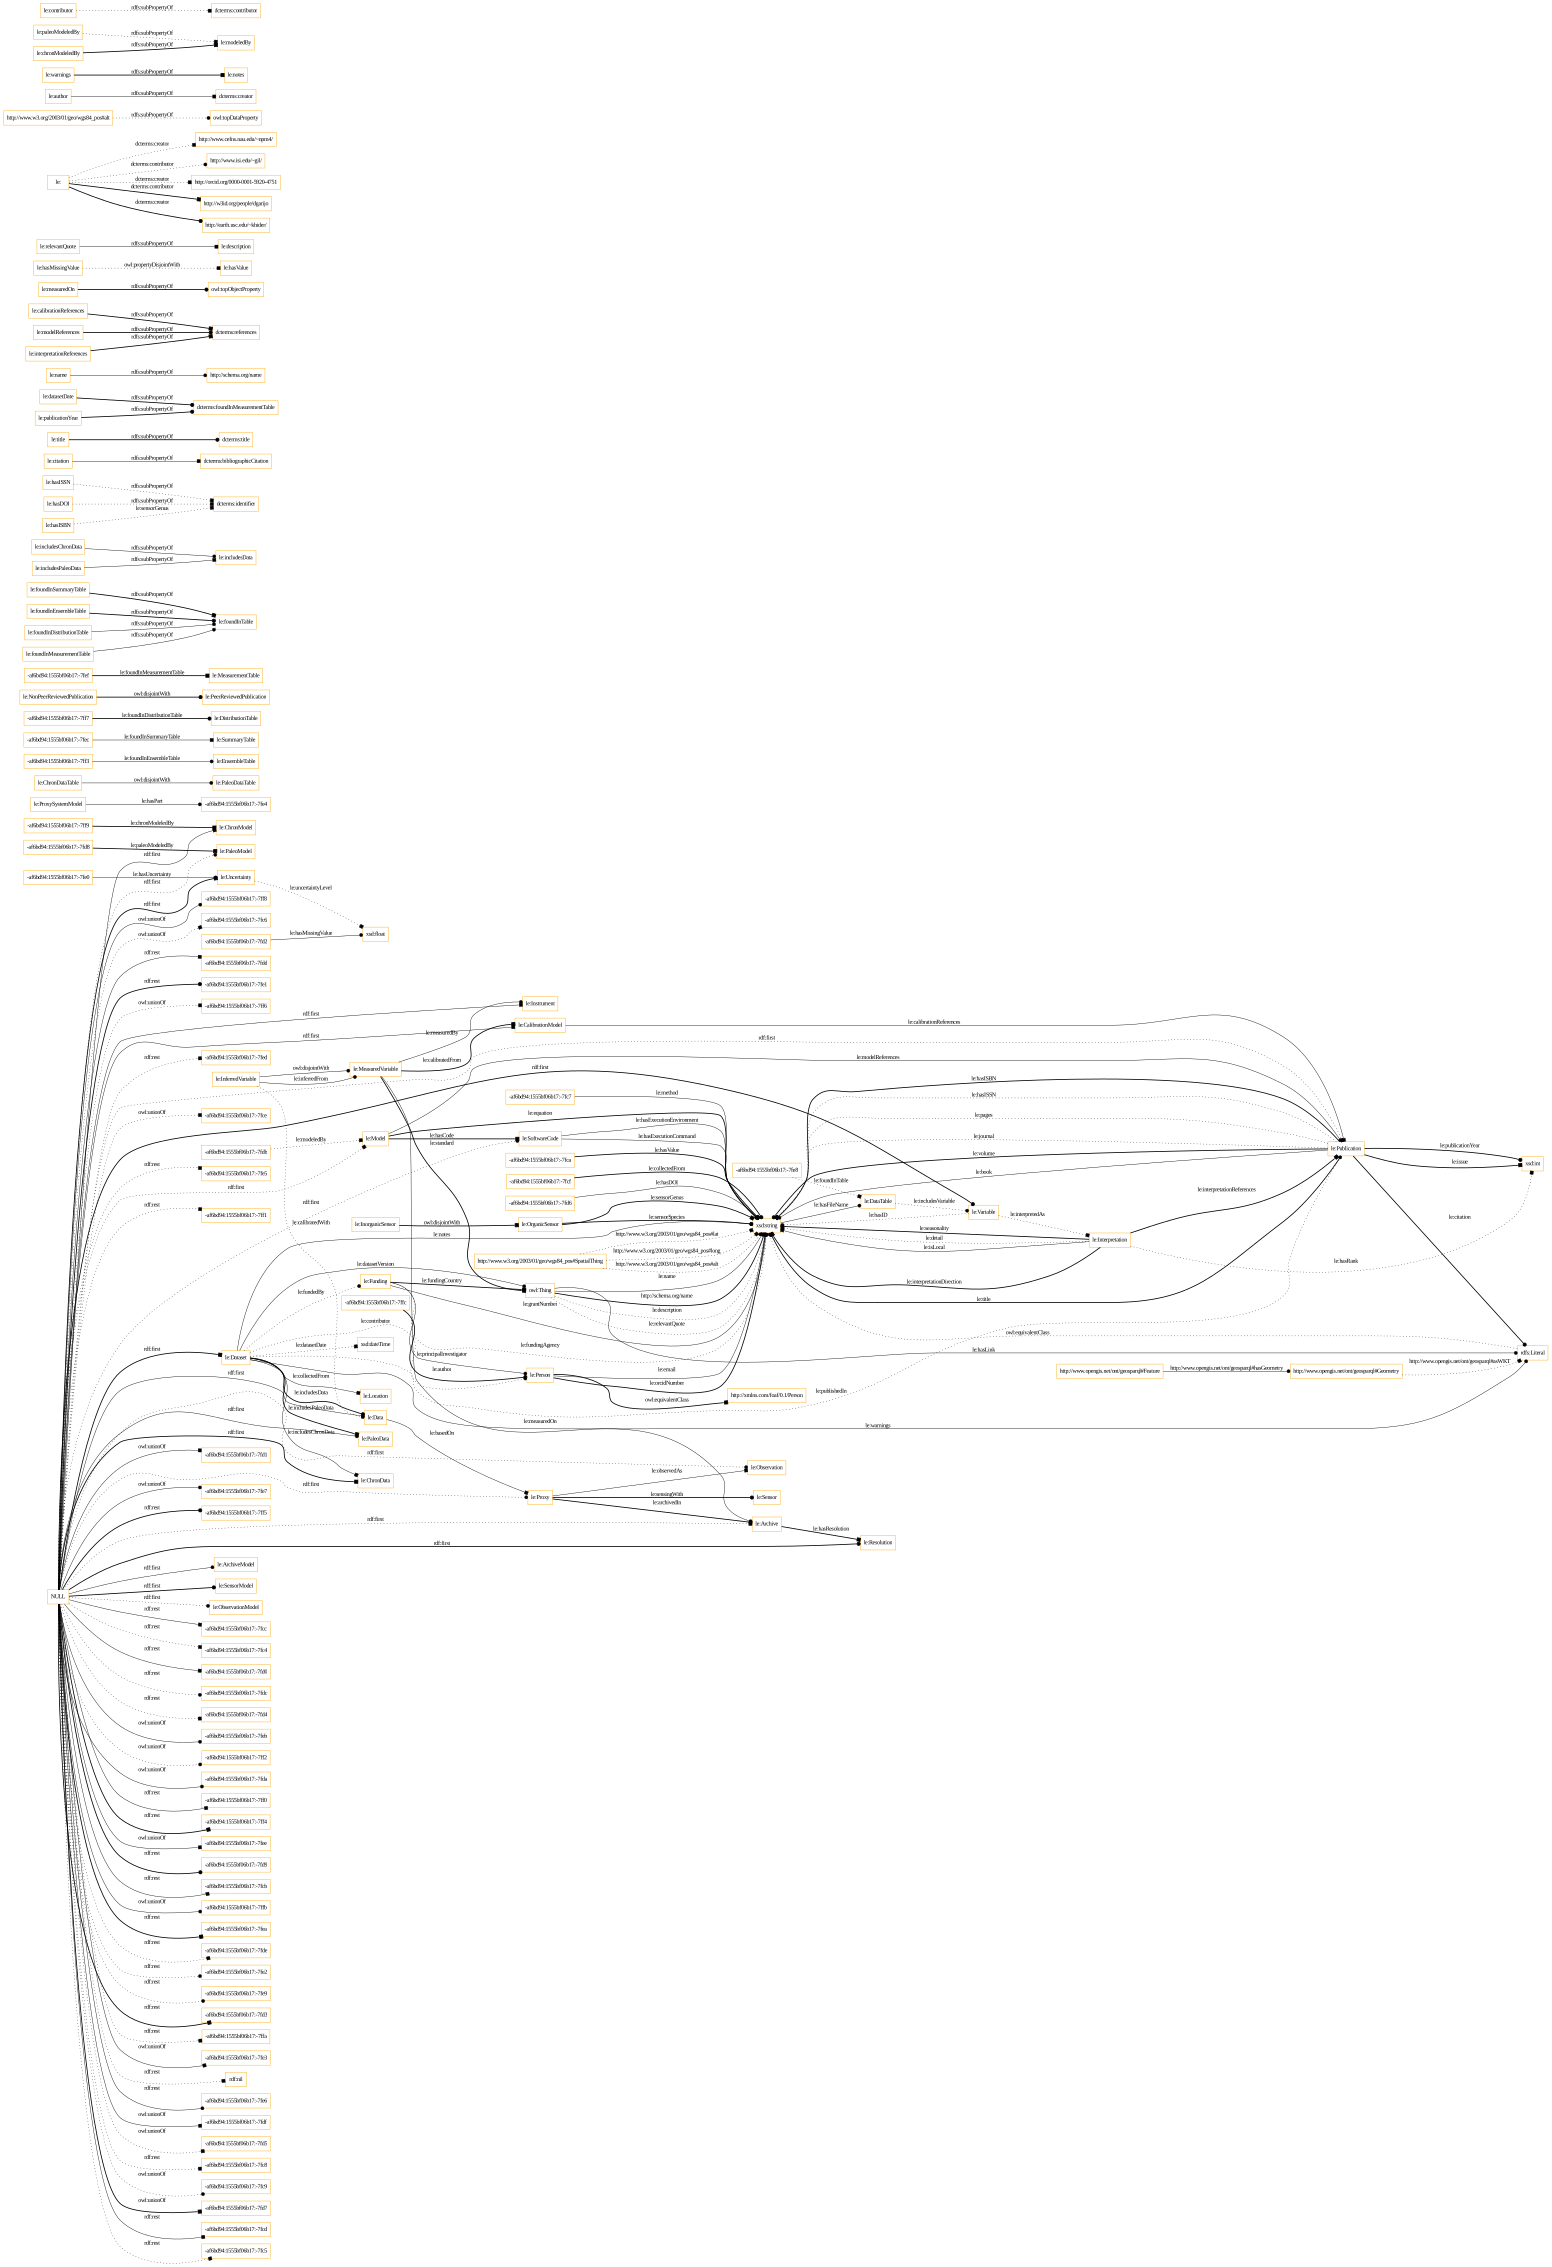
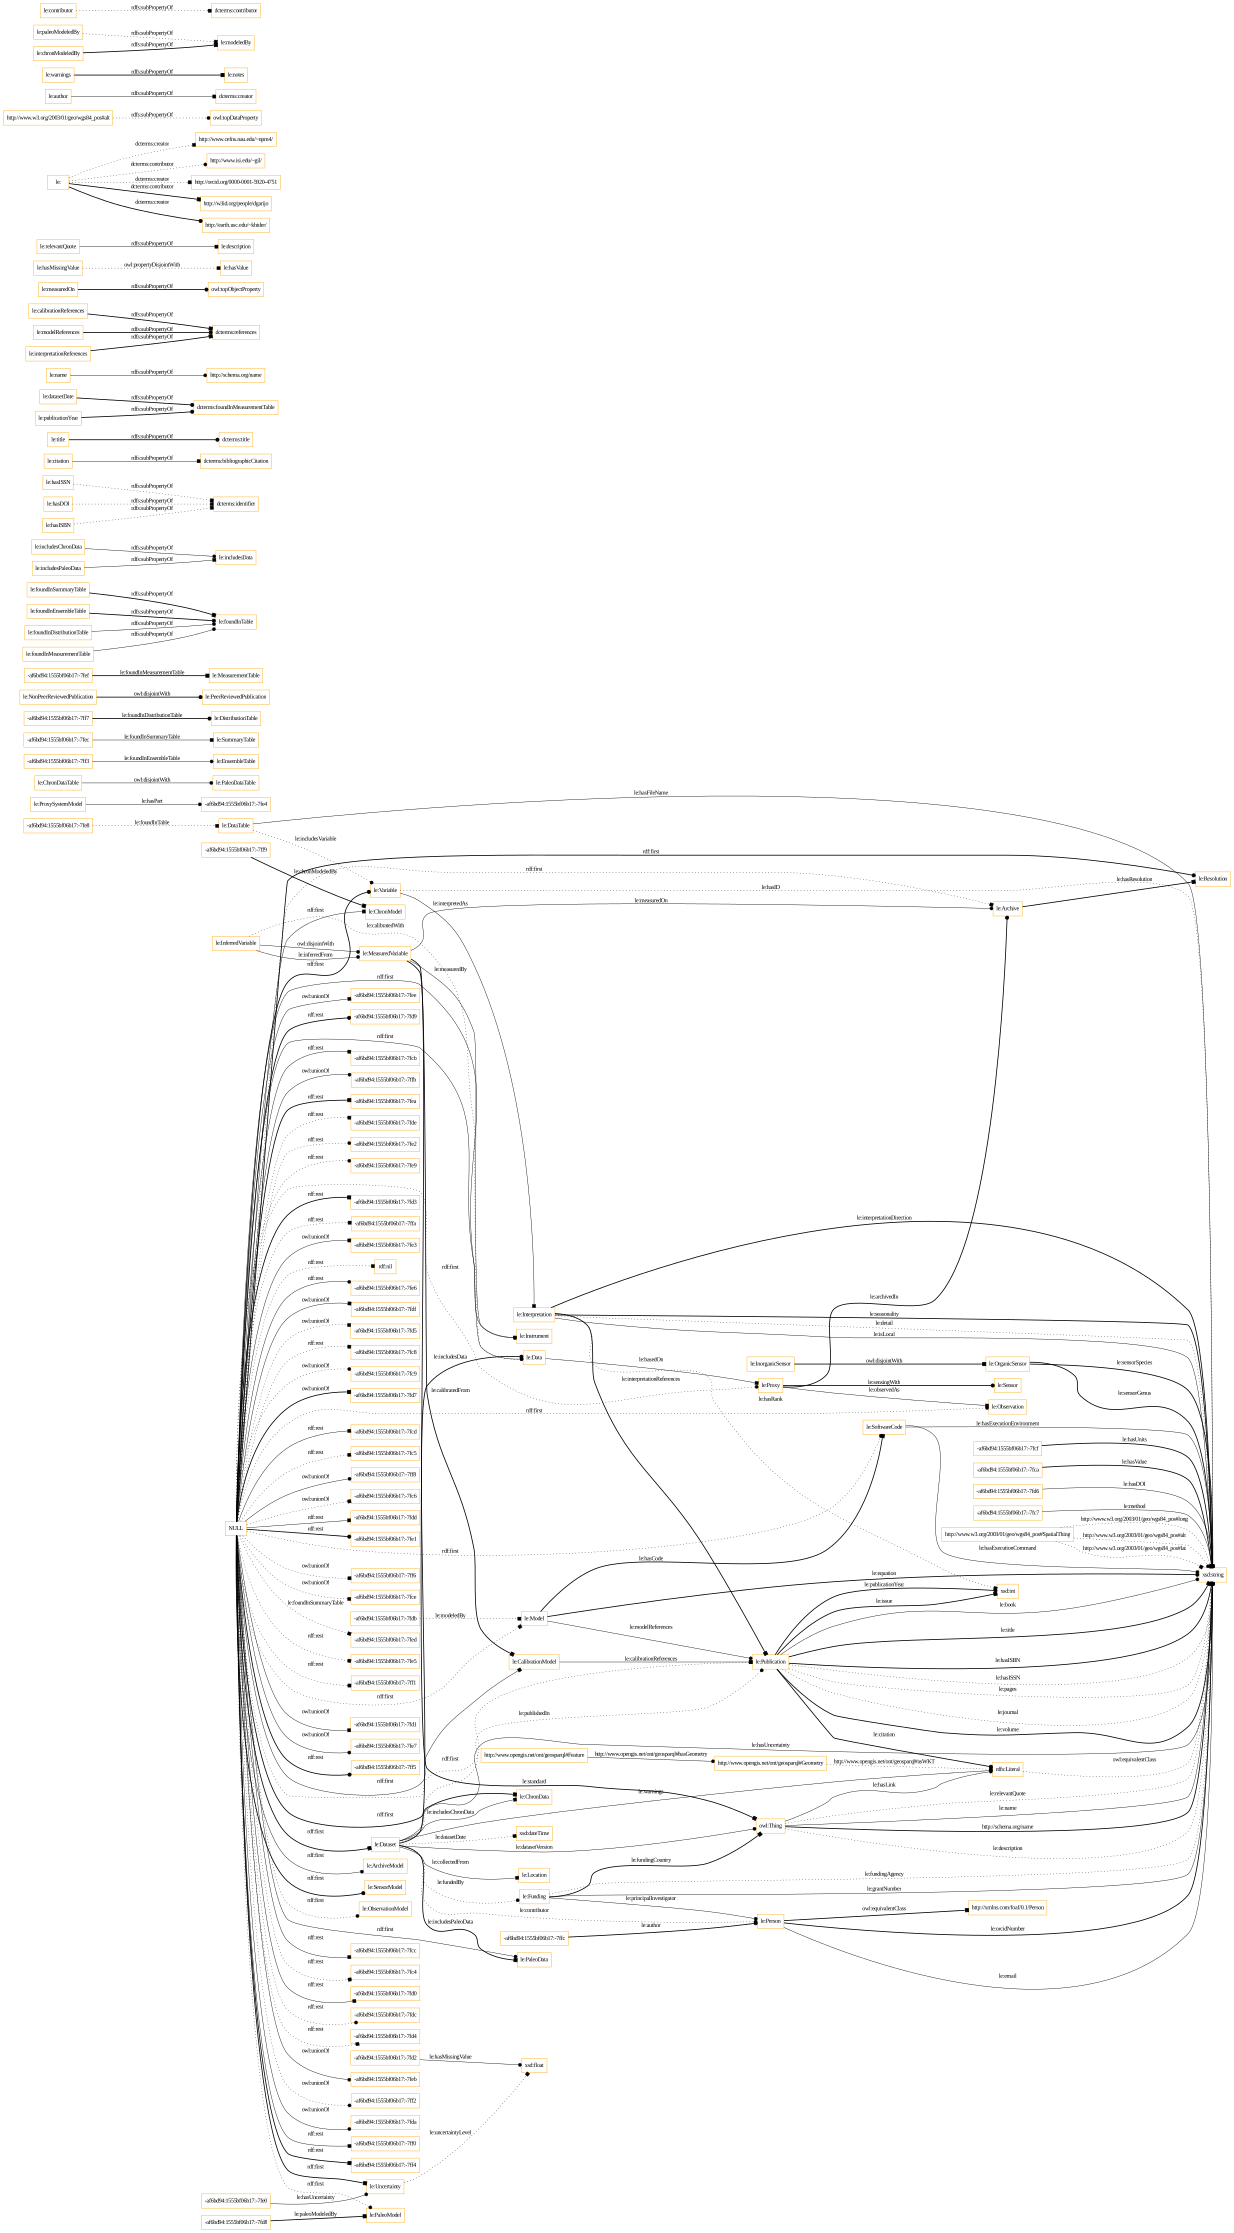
(152, 509) -> (152, 509)
(152, 1058) -> (316, 1603)
(667, 1169) -> (1134, 1440)
(819, 1214) -> (1067, 828)
(1042, 1225) -> (511, 1079)
(442, 1235) -> (771, 1745)
